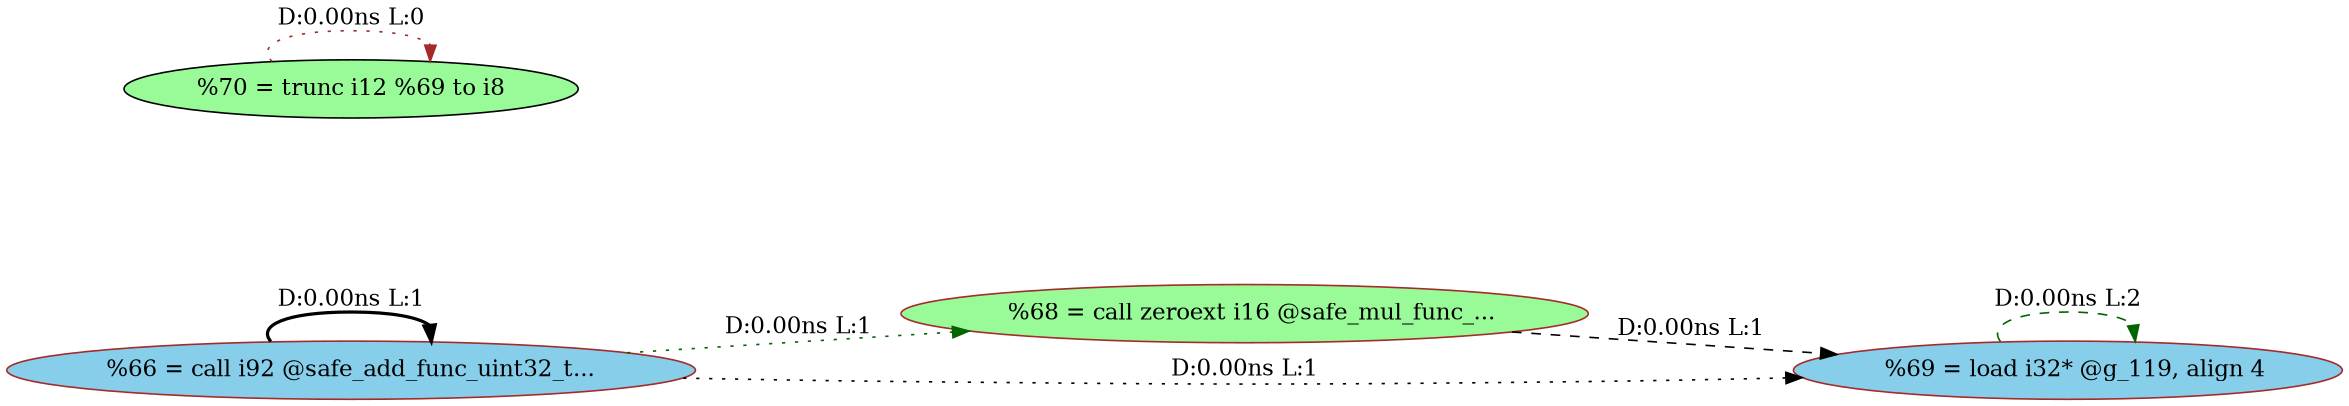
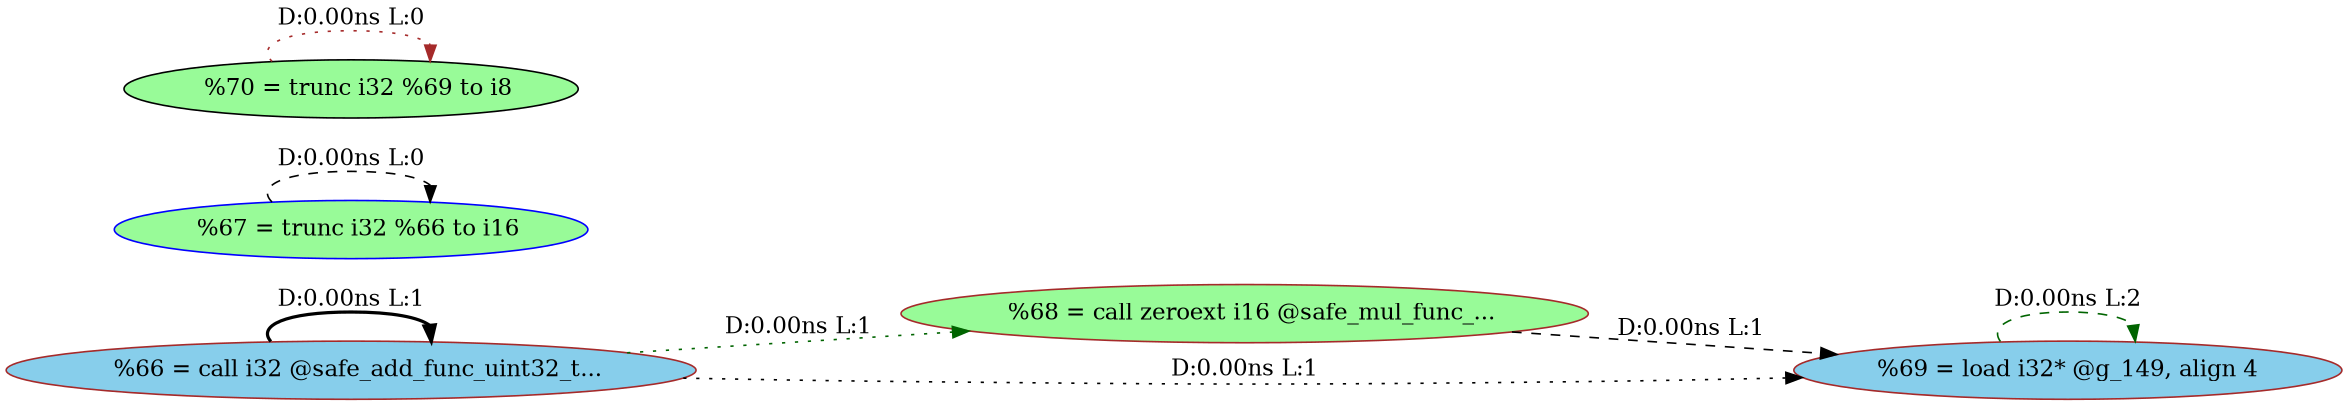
(351, 89) -> (351, 89)
none -> (351, 230)
(351, 370) -> (351, 370)
(2068, 370) -> (2068, 370)
